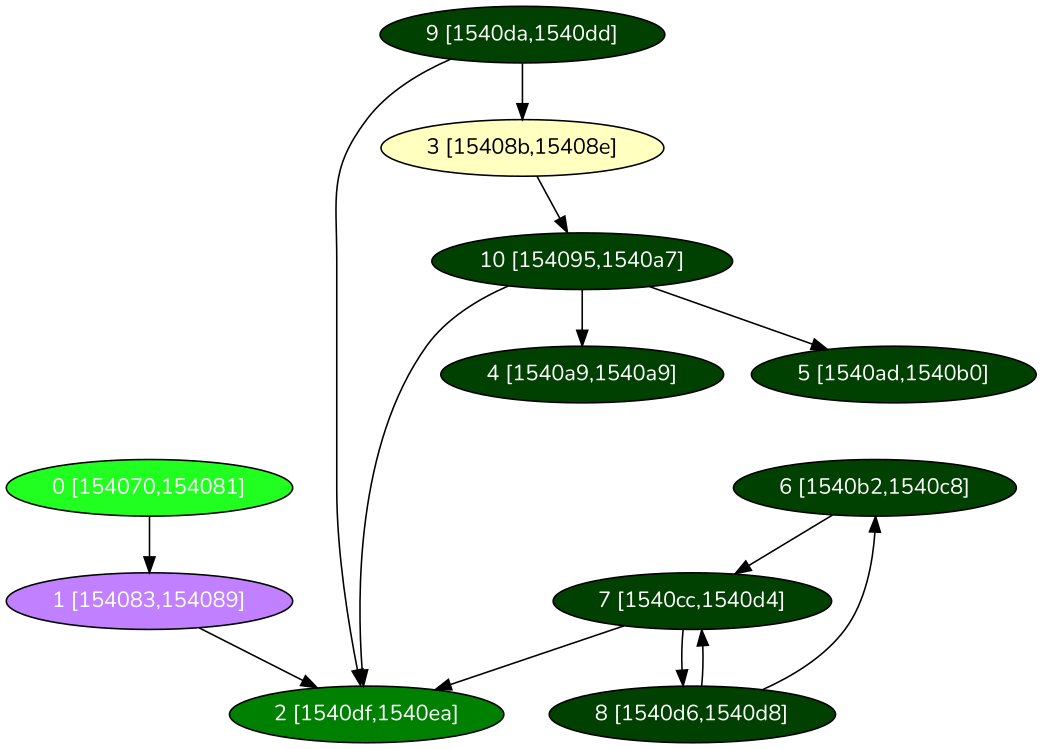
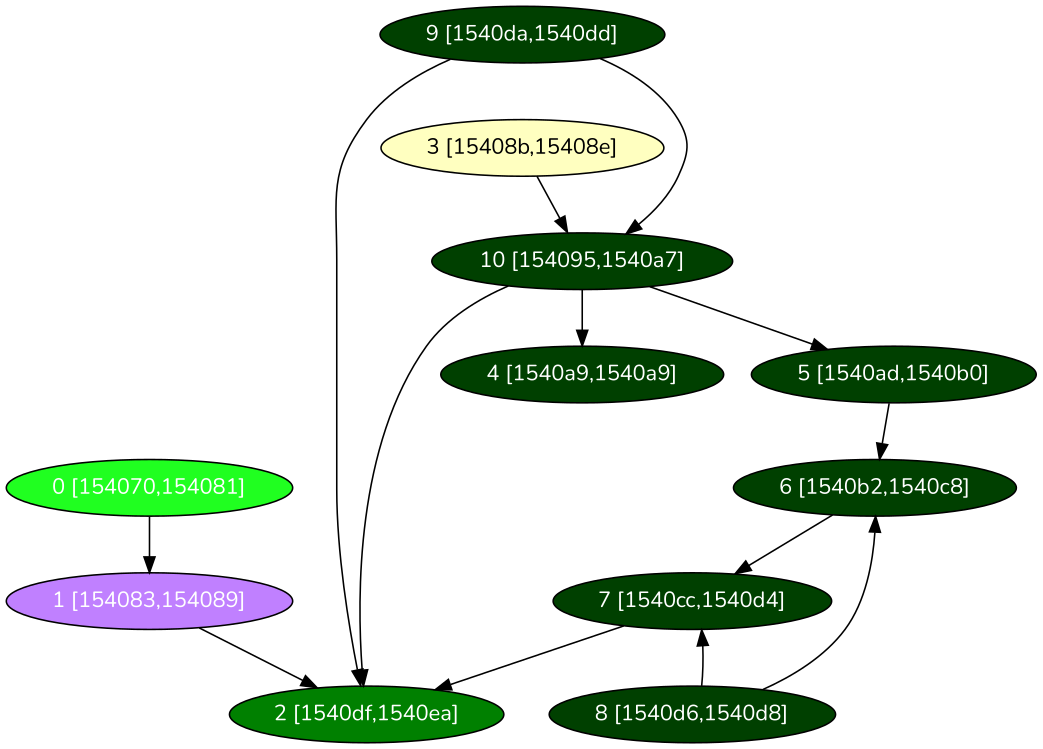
(522, 84) -> (683, 129)
none -> (886, 423)
(682, 650) -> none
